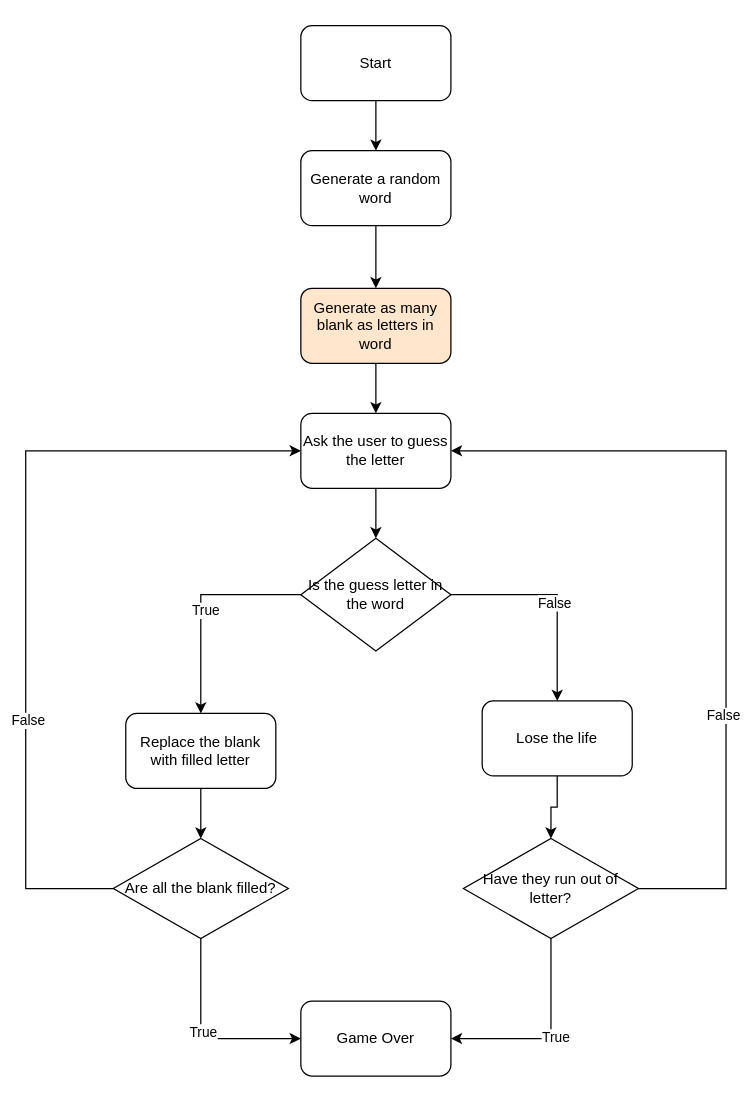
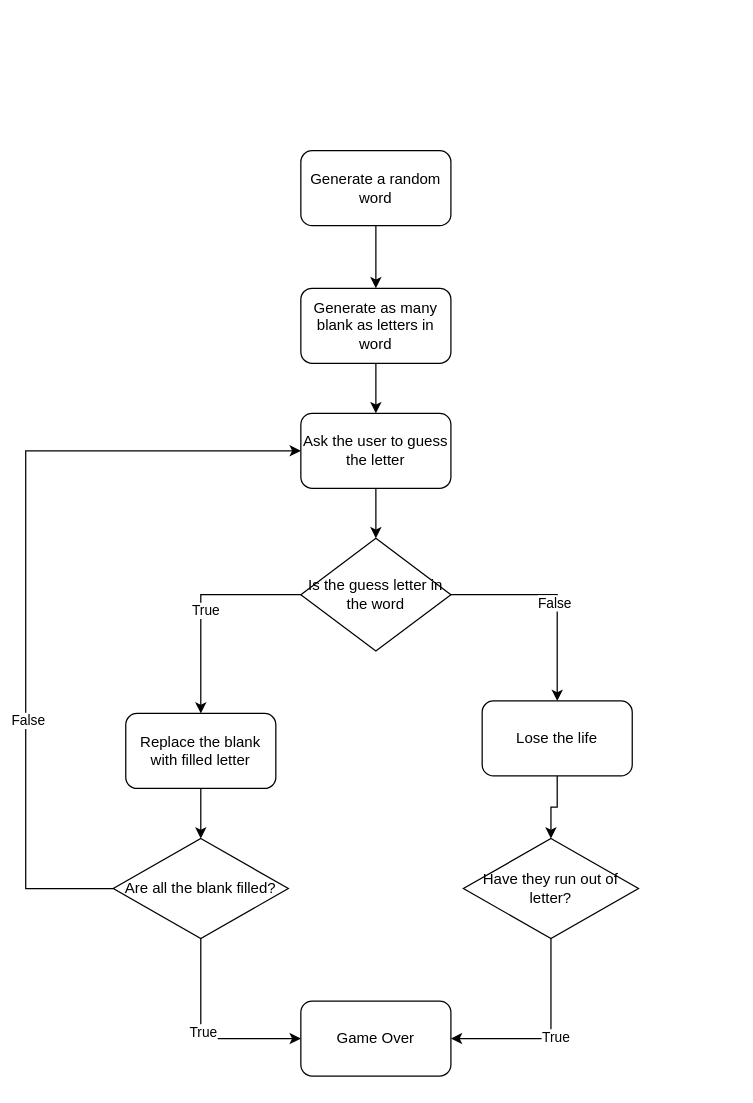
(376, 63) -> none
(376, 122) -> none
(376, 326) -> (376, 326)
(726, 580) -> none
